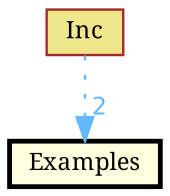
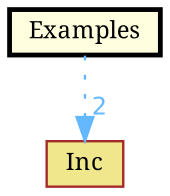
(85, 86) -> (85, 86)
